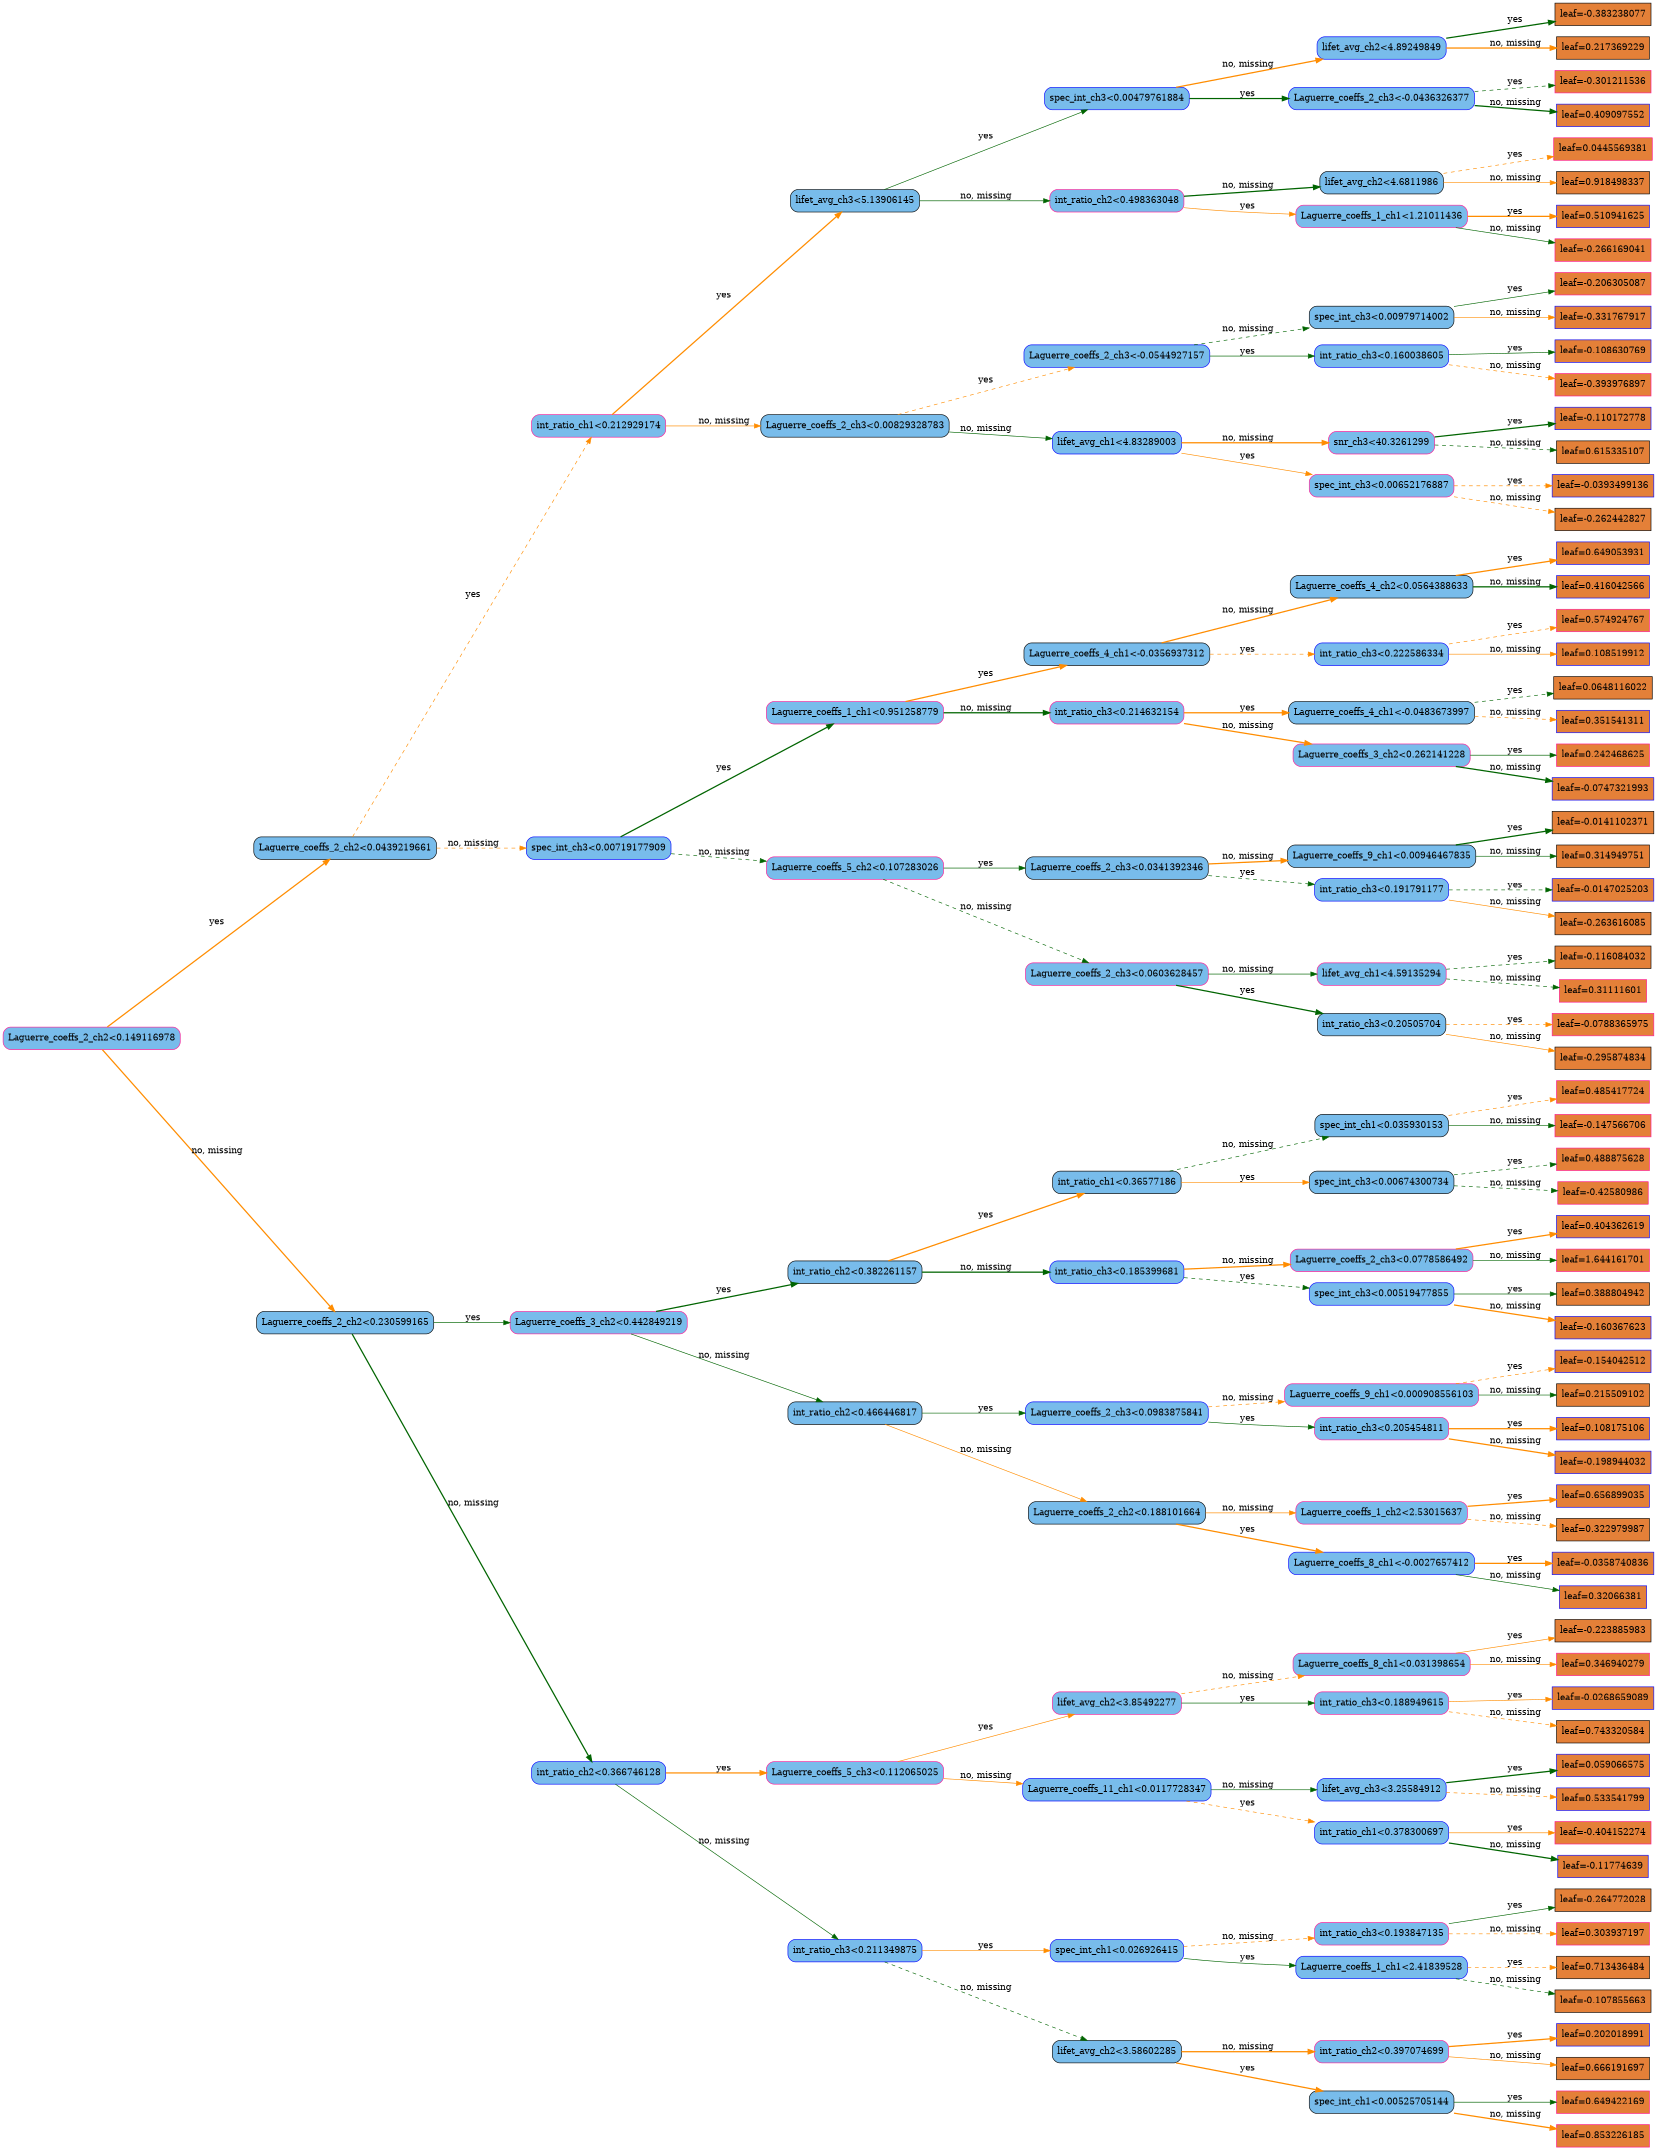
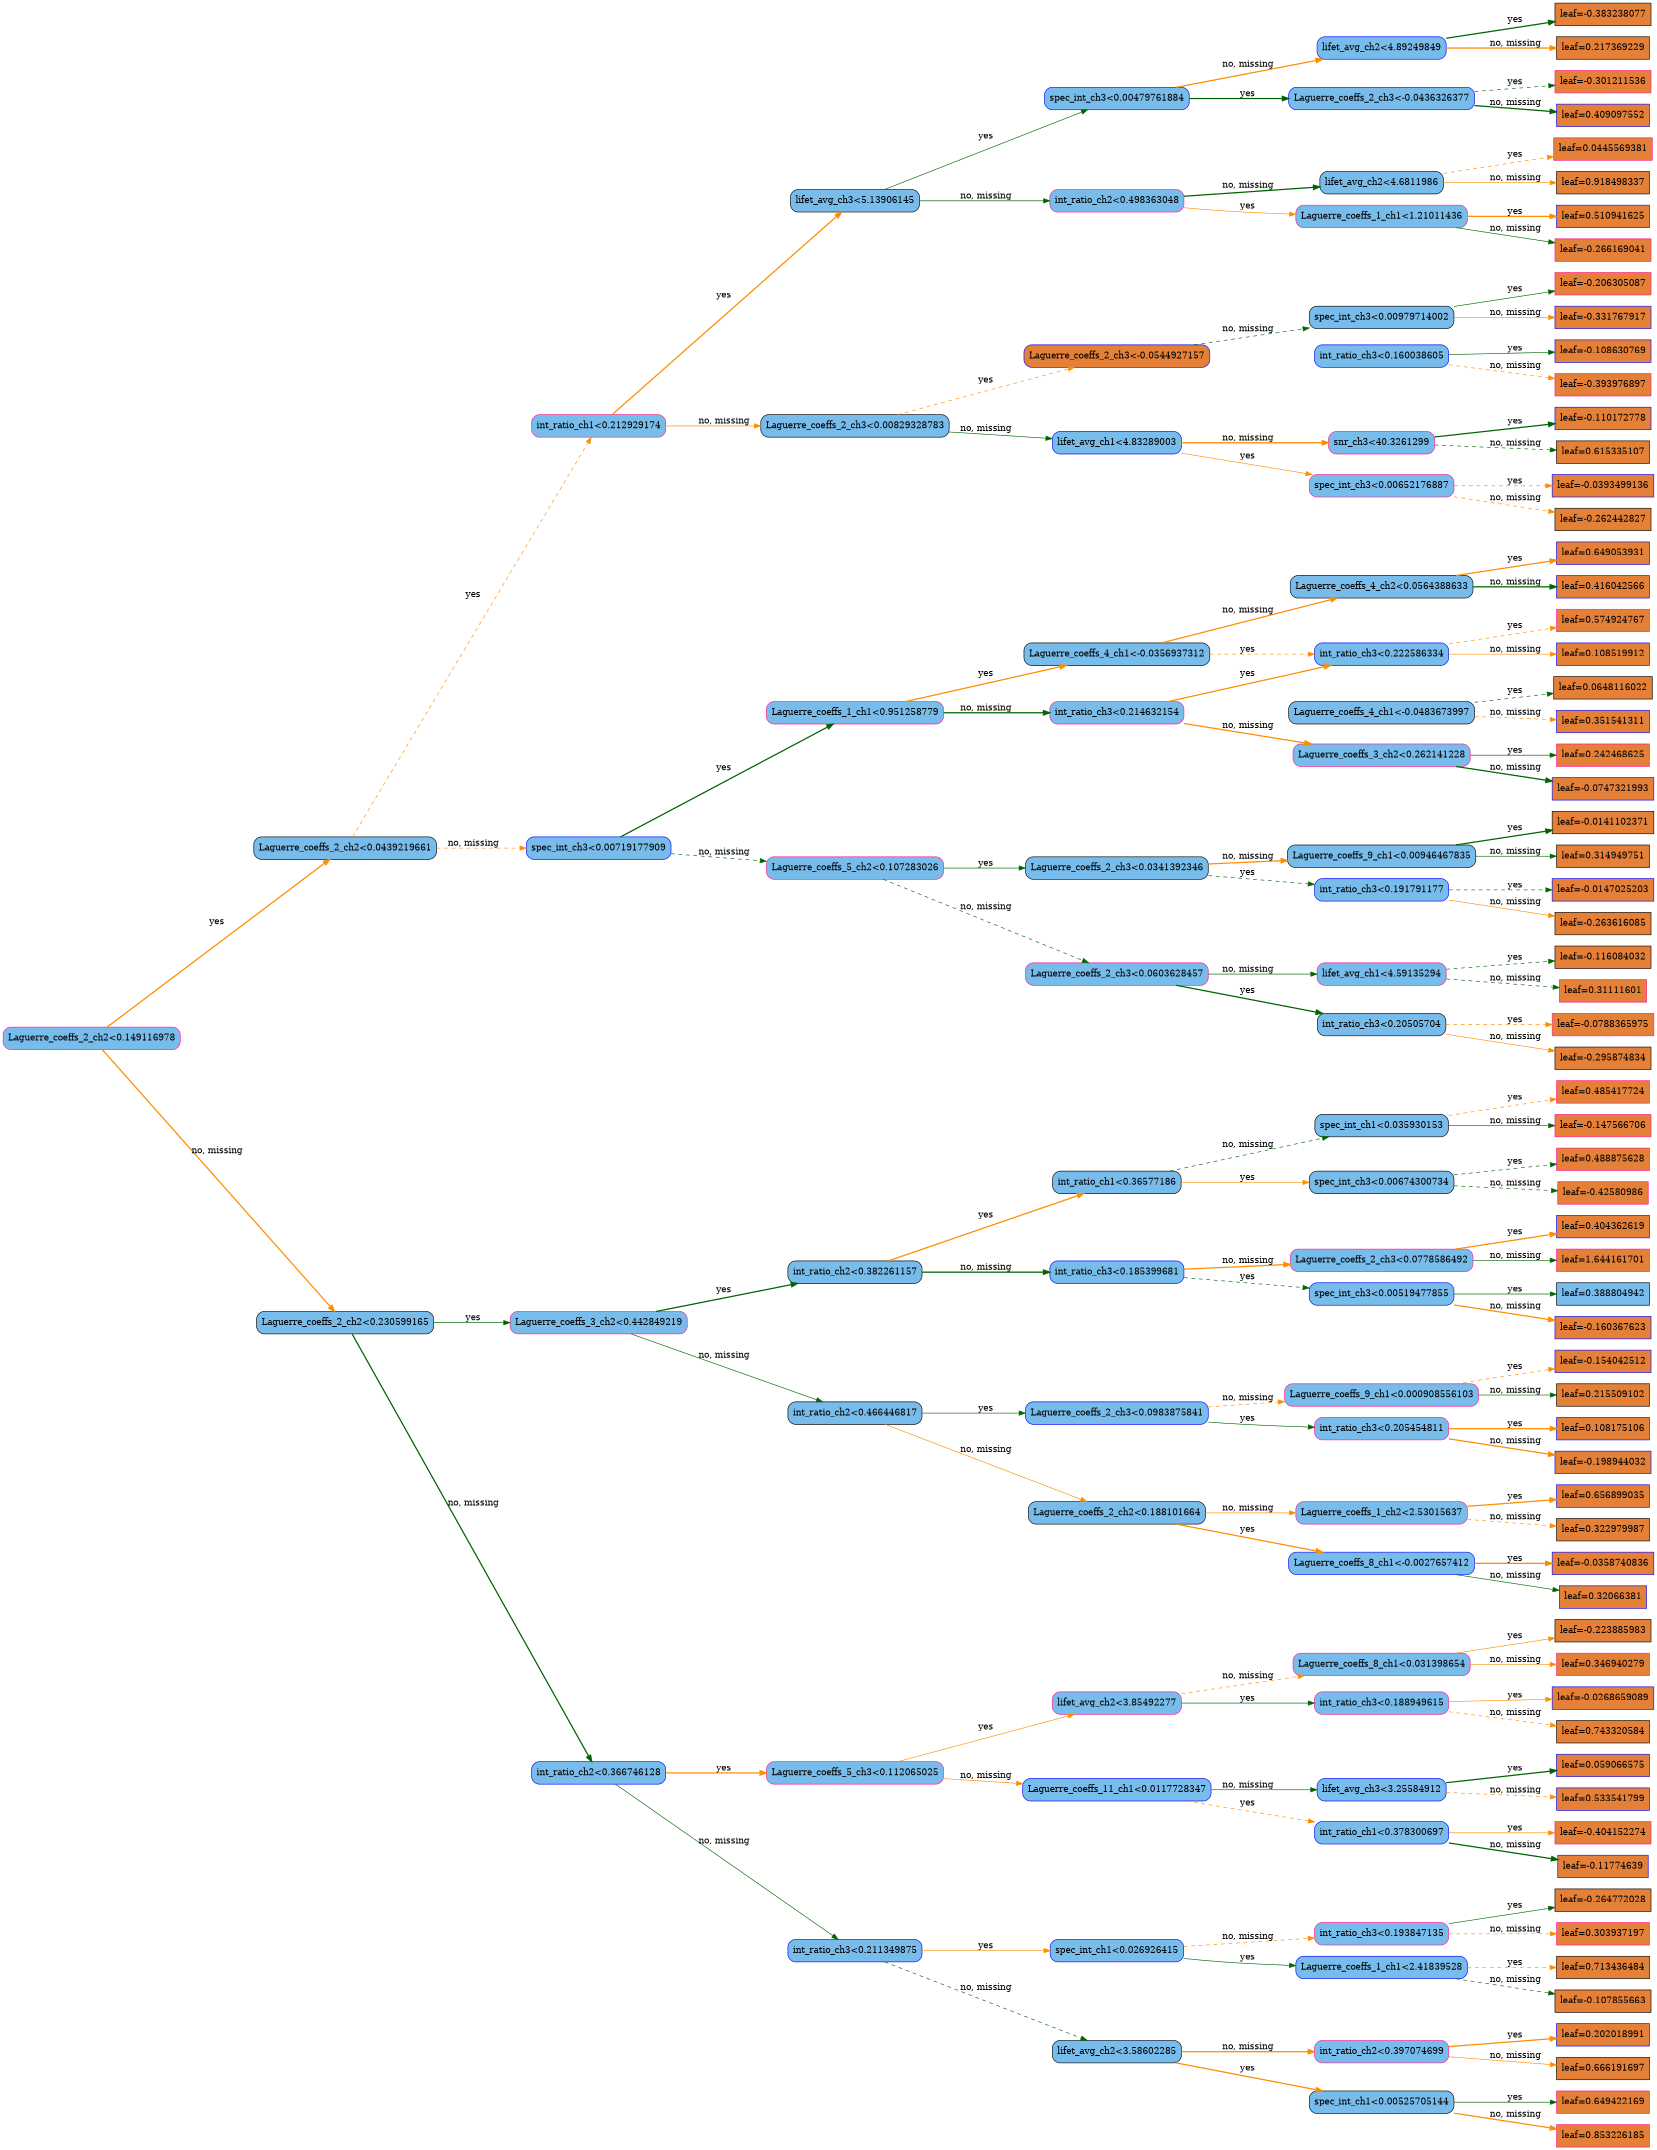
(1117, 356) -> (1117, 356)
(1259, 356) -> none
(1233, 713) -> (1246, 684)
(1603, 1294) -> (1603, 1294)
